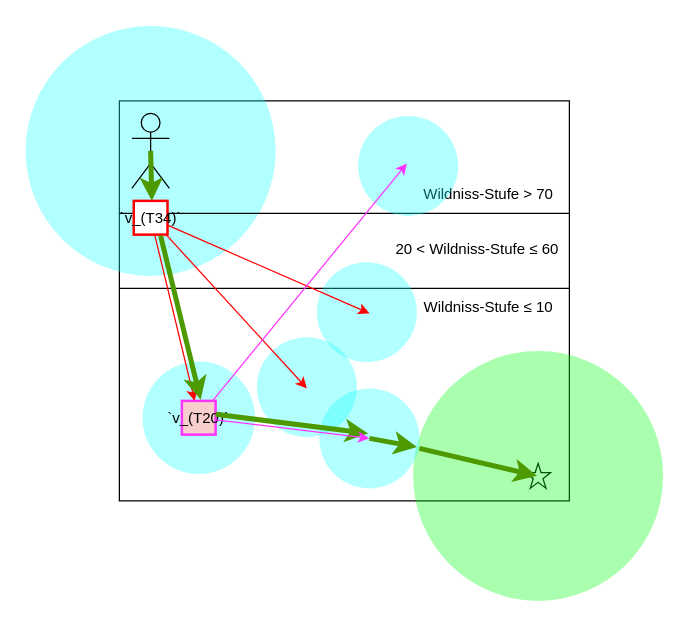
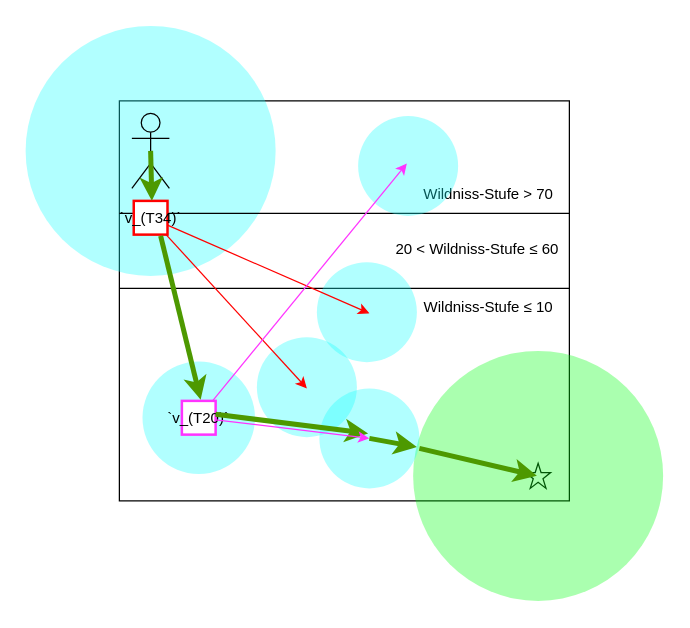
(174, 313) -> none
(199, 418) -> (199, 418)
